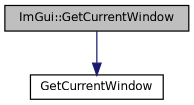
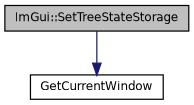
(97, 18) -> (97, 18)
